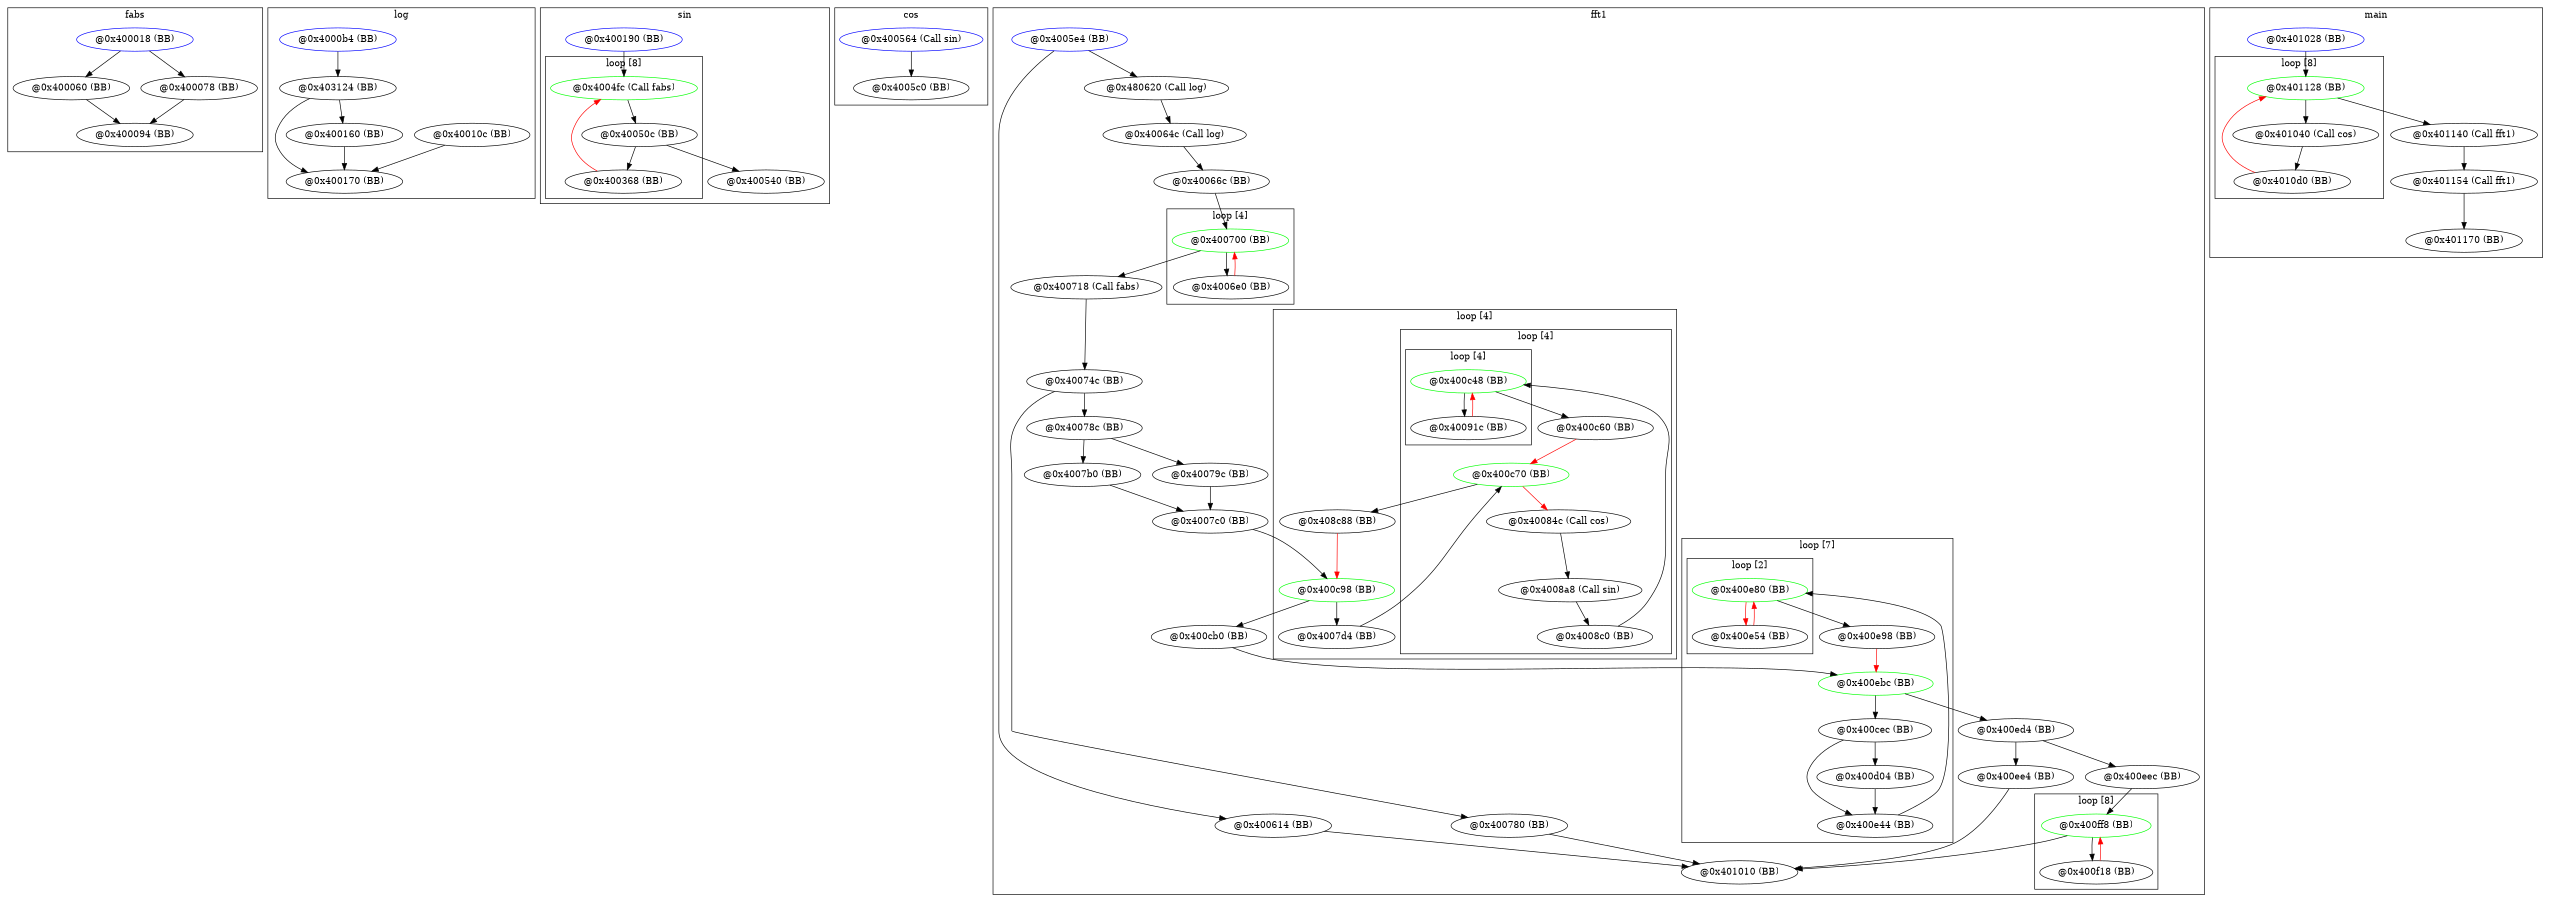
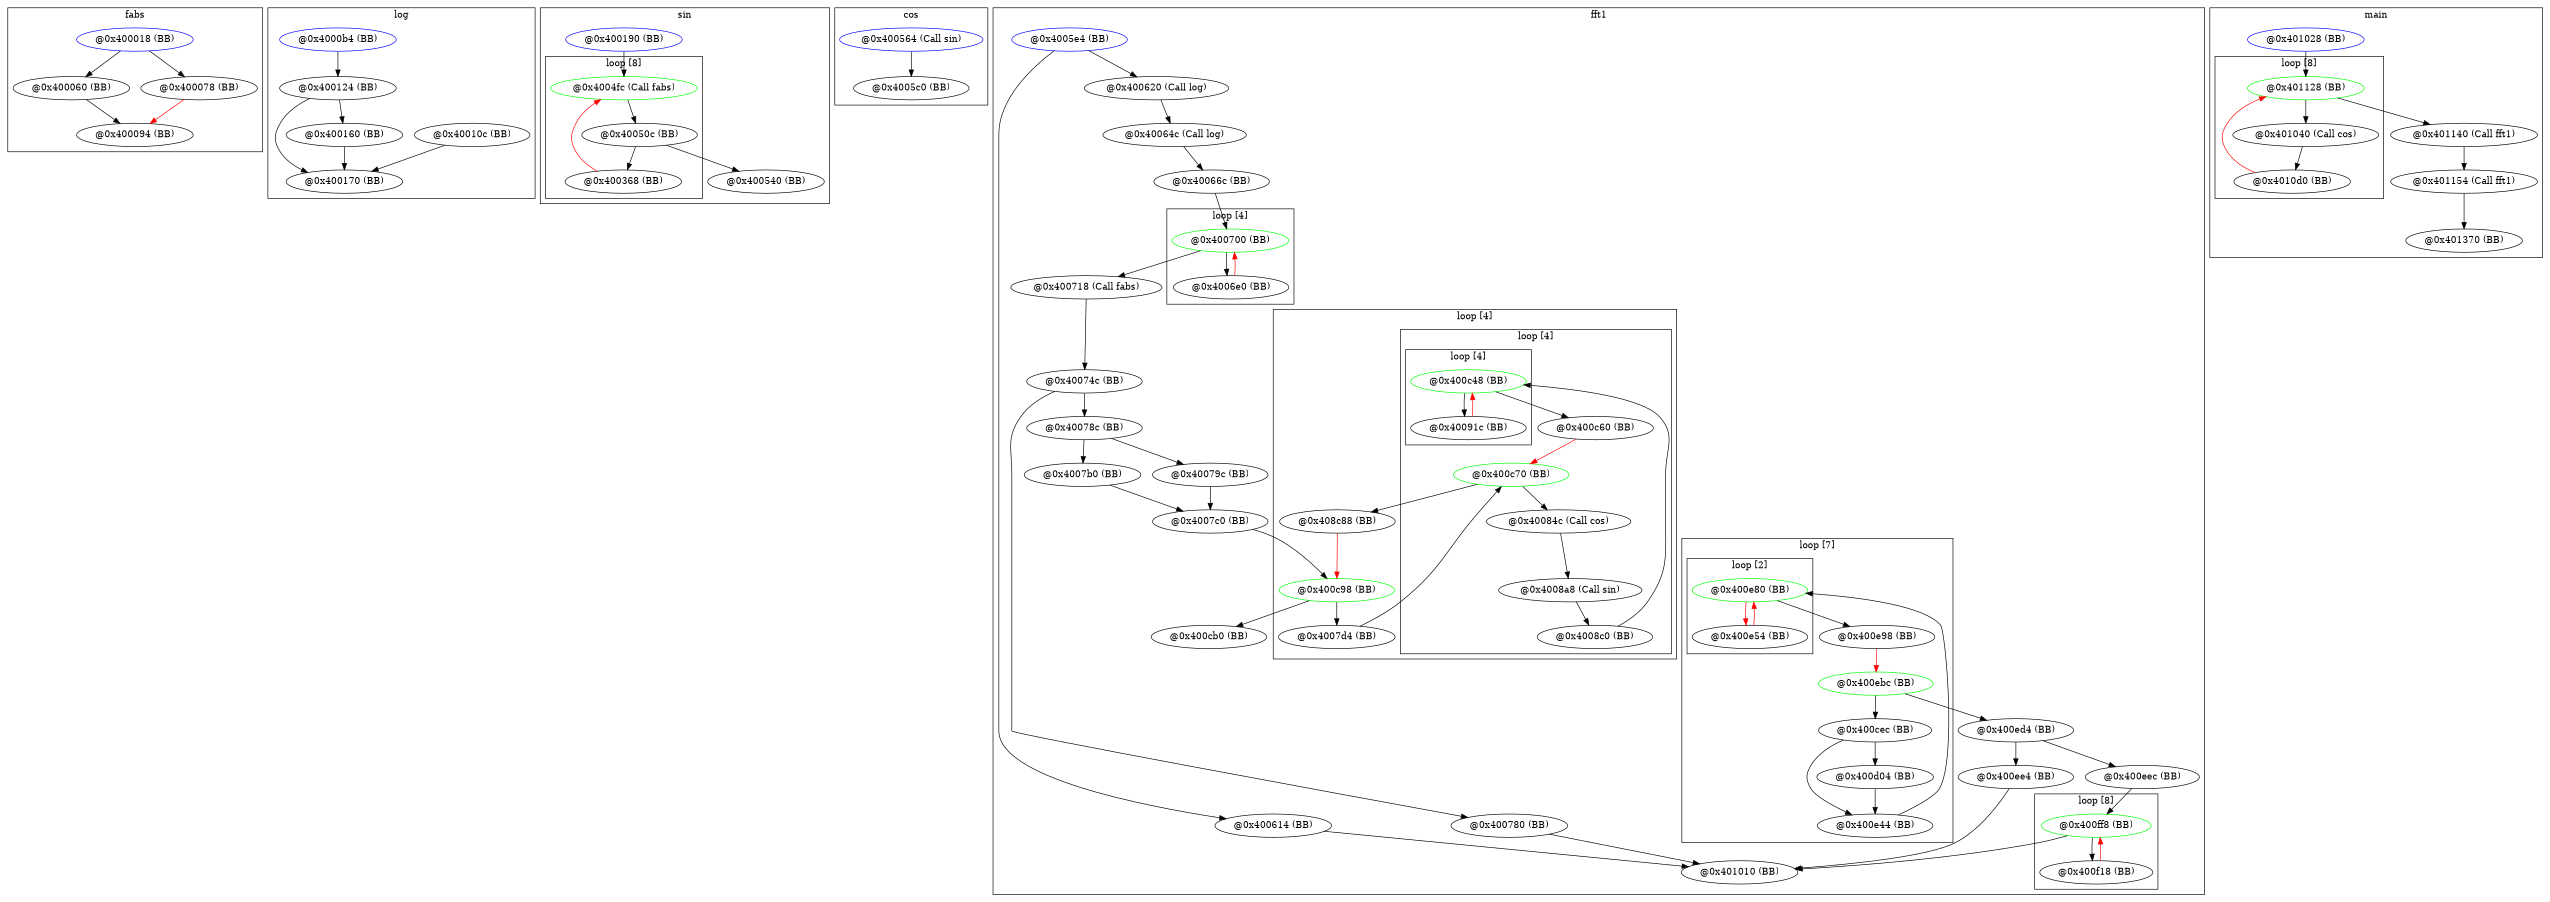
(338, 88) -> (338, 88)
(1156, 88) -> (1156, 88)
(170, 110) -> (170, 110)
(2464, 241) -> (2464, 241)
(1533, 496) -> (1533, 496)
(1531, 669) -> none
